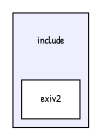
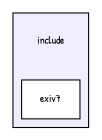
(51, 99) -> (51, 99)
